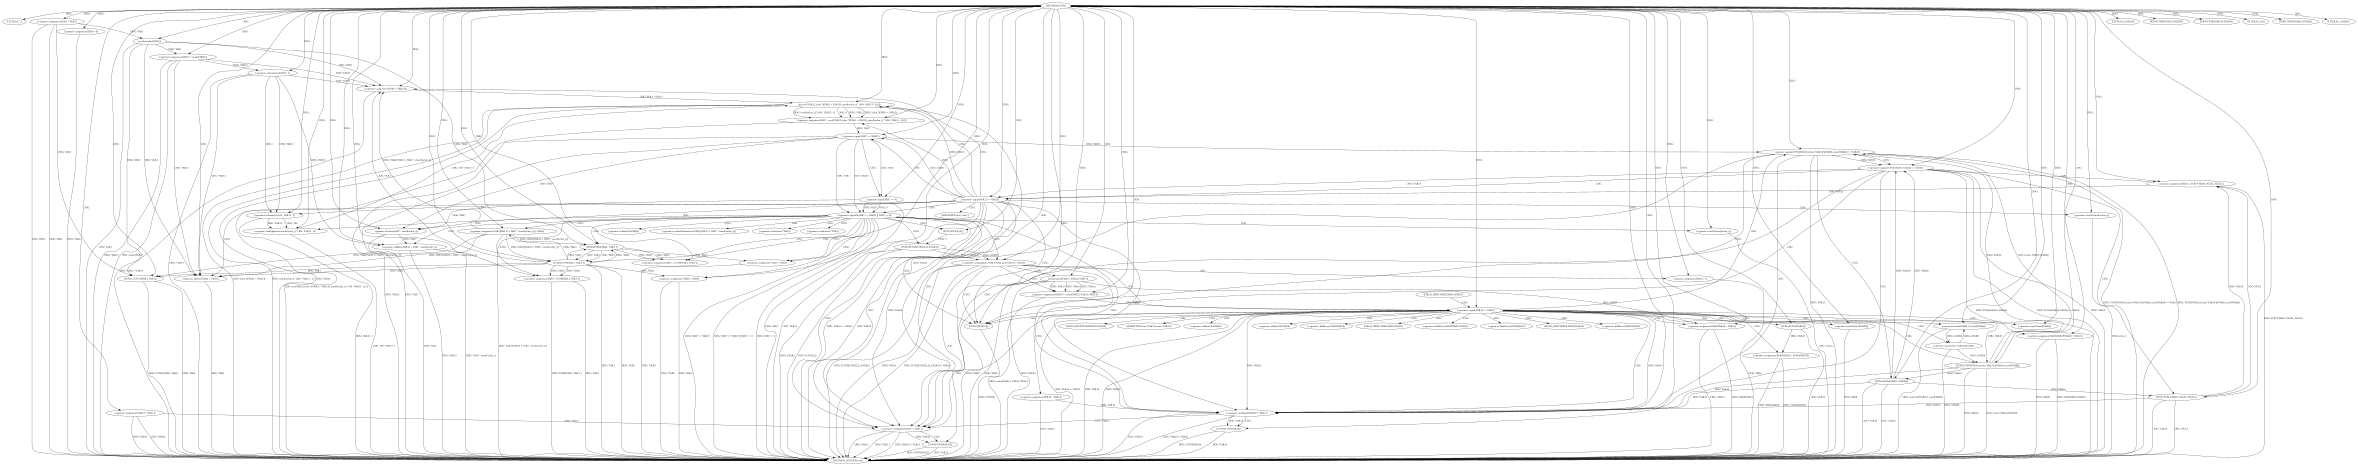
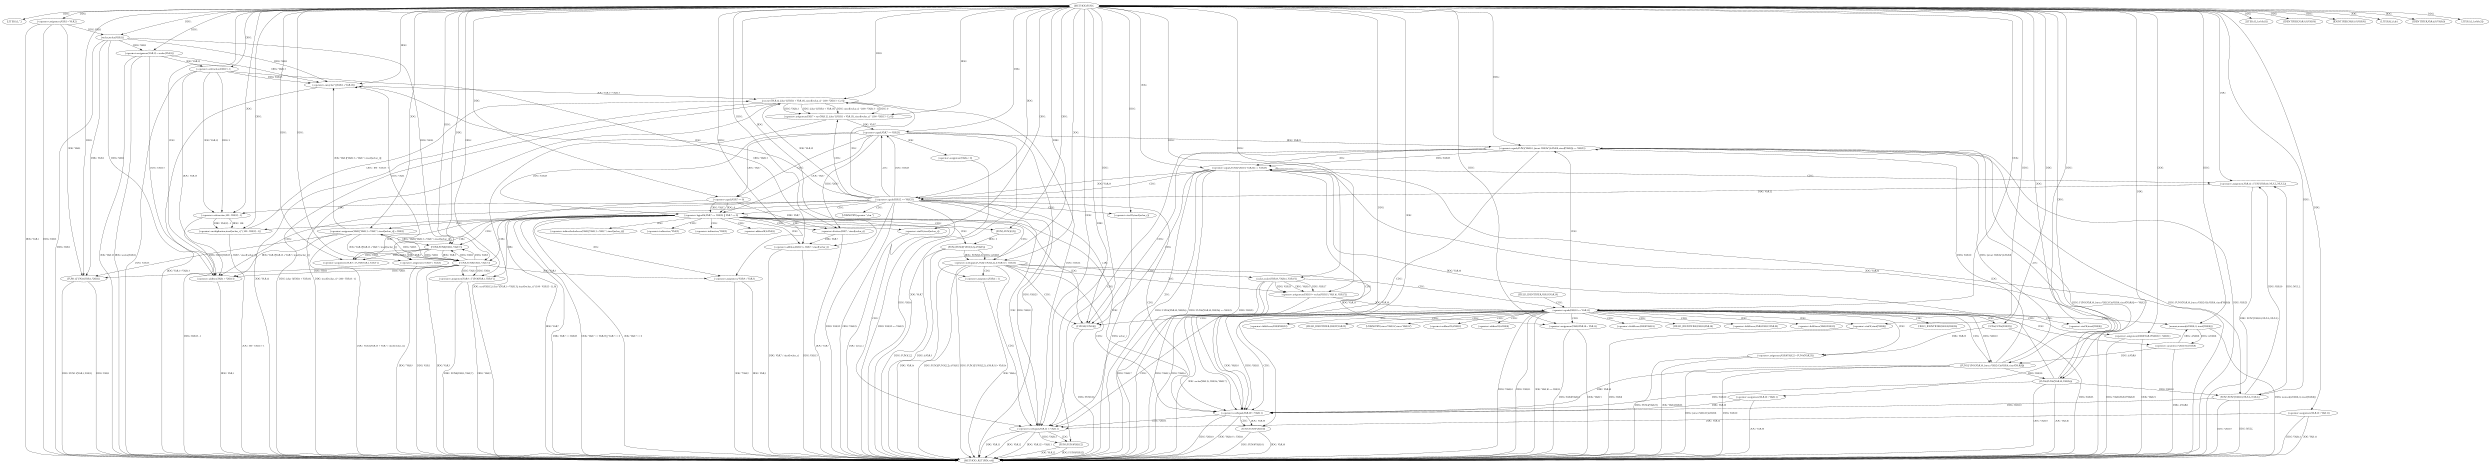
(560, 7) -> (917, 145)
(955, 215) -> (858, 215)
